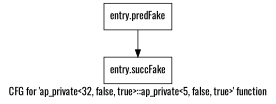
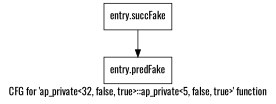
(138, 40) -> (138, 40)
